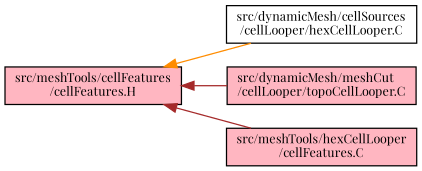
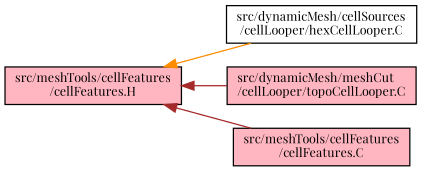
(322, 147) -> (322, 147)
